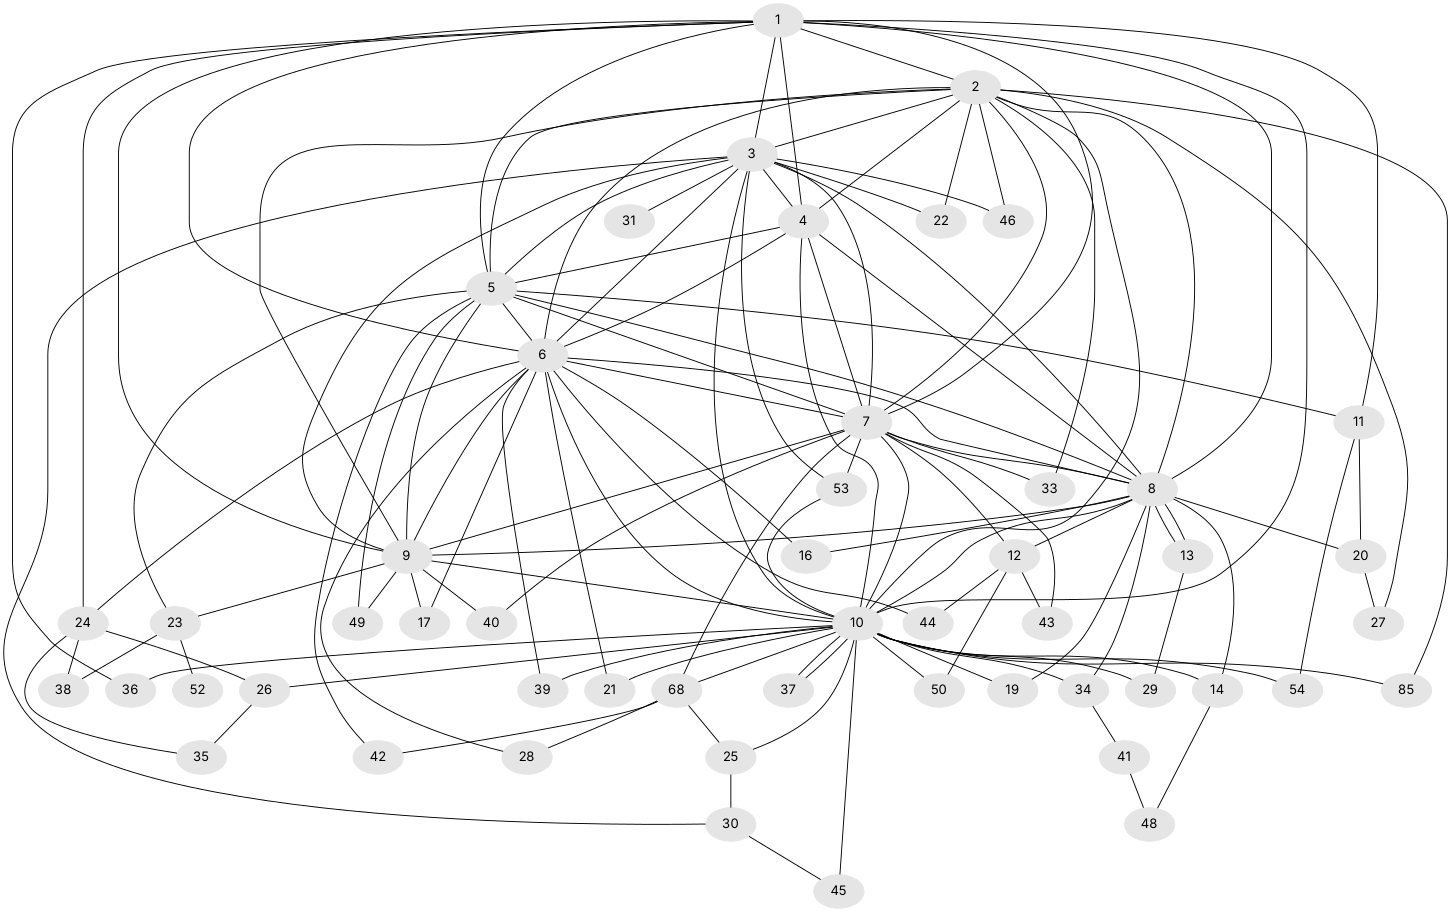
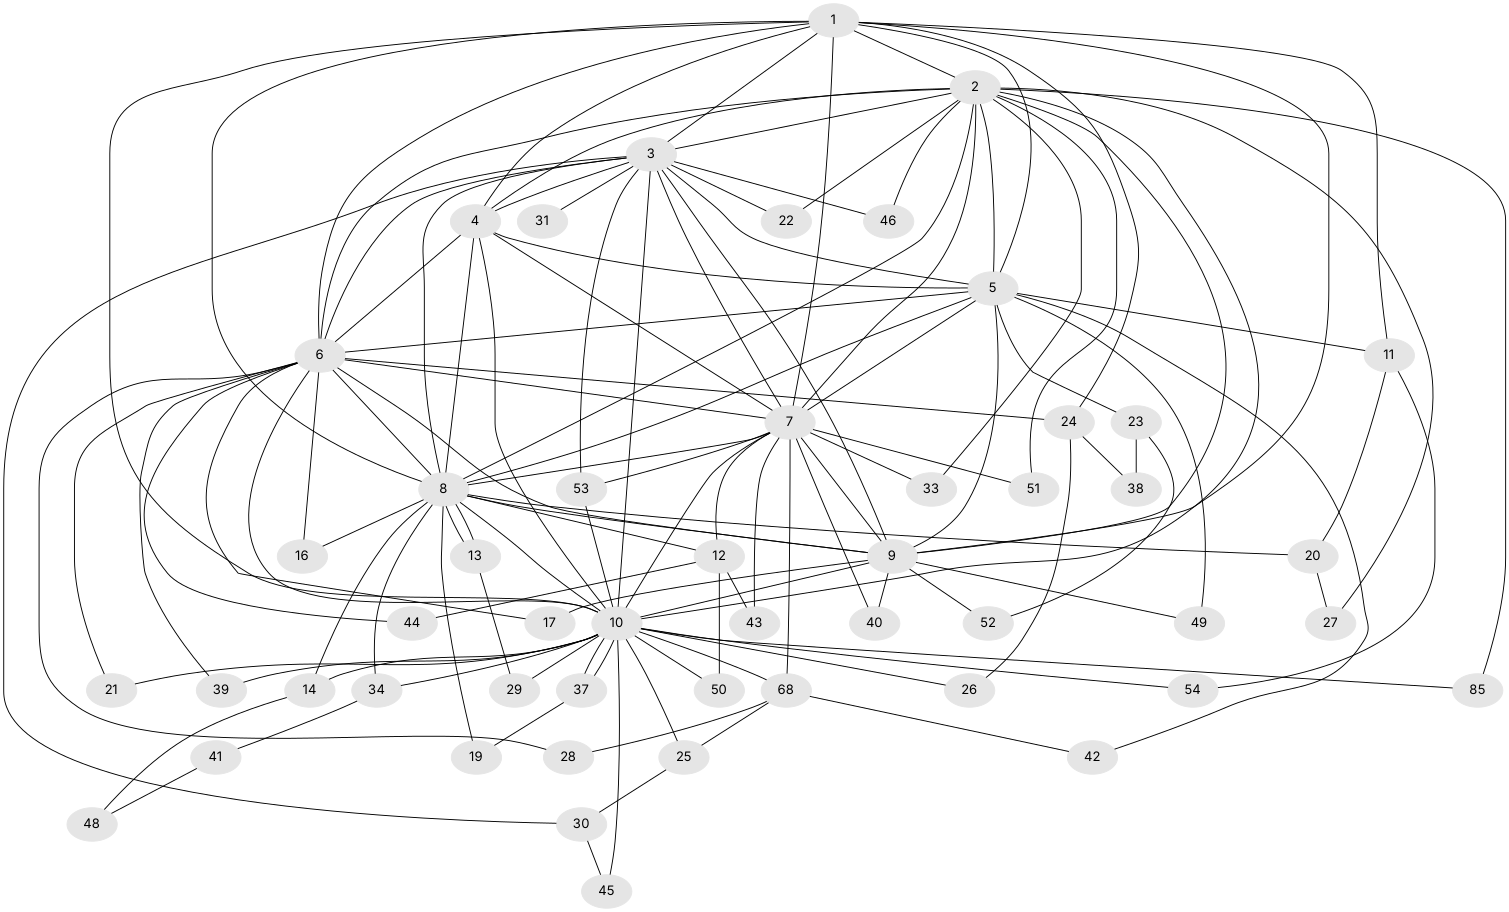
none -> (1034, 489)
(291, 590) -> (940, 590)
(935, 657) -> (529, 724)
(131, 690) -> none
(201, 757) -> none
